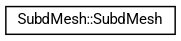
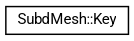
(91, 20) -> (67, 20)
